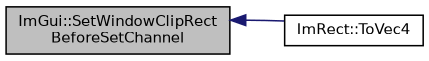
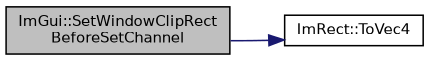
(265, 20) -> (250, 41)
